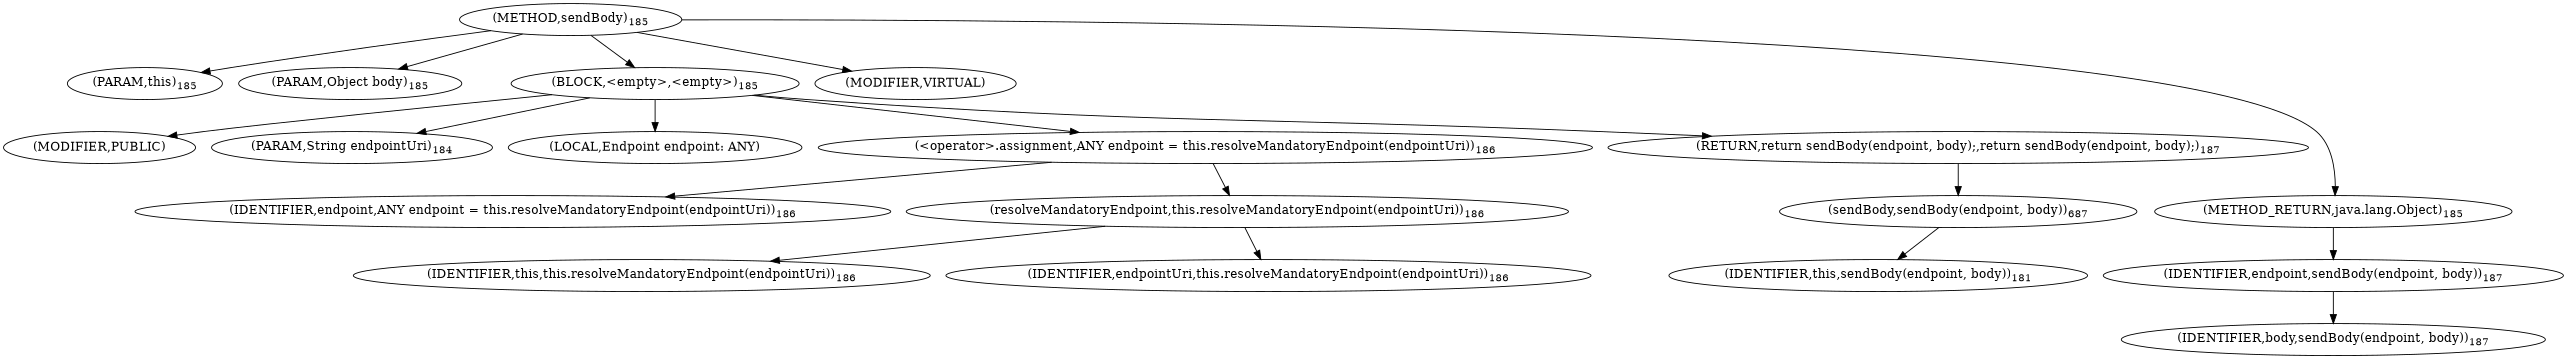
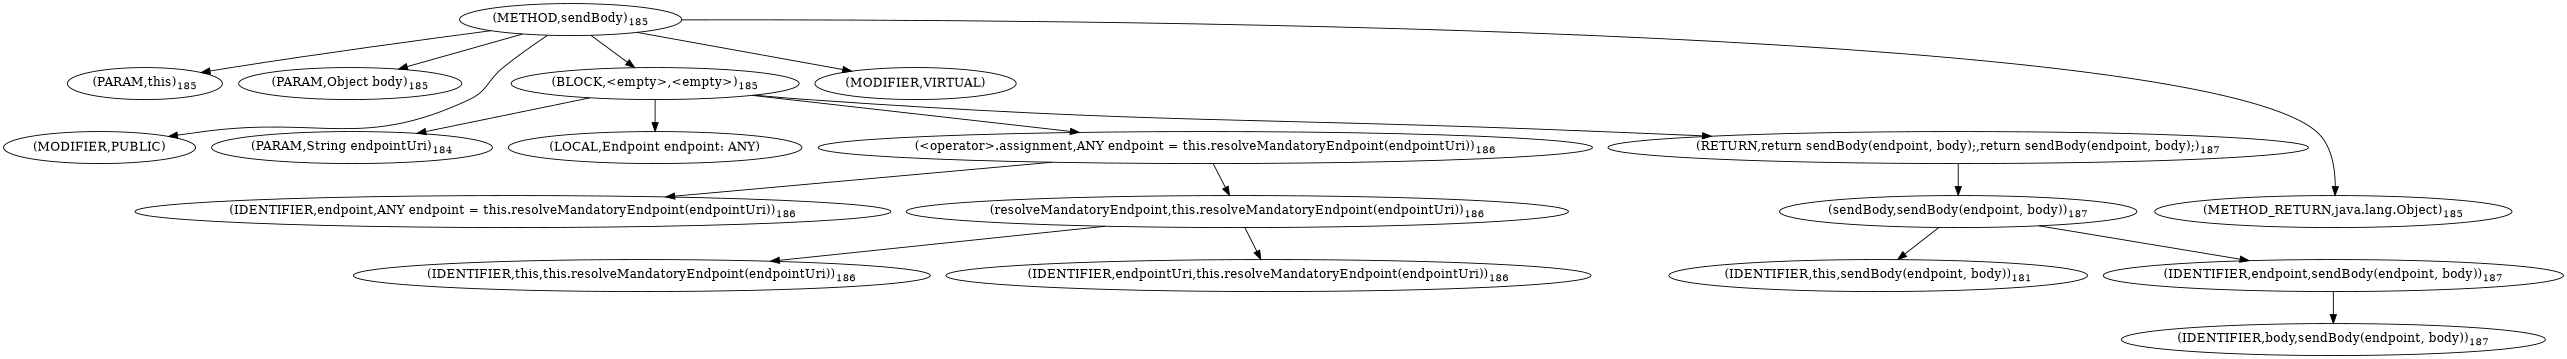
(364, 114) -> (376, 127)
(2078, 210) -> (2078, 210)
(2333, 239) -> (2139, 242)
